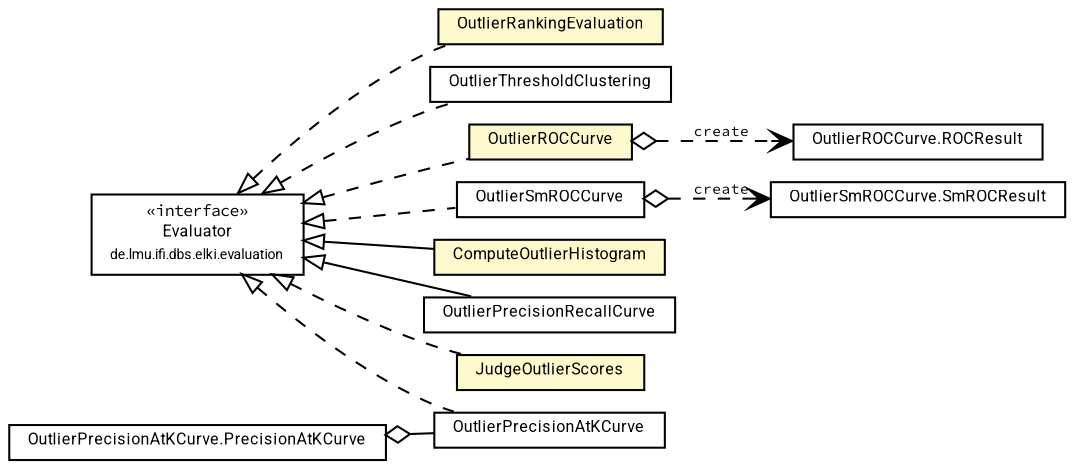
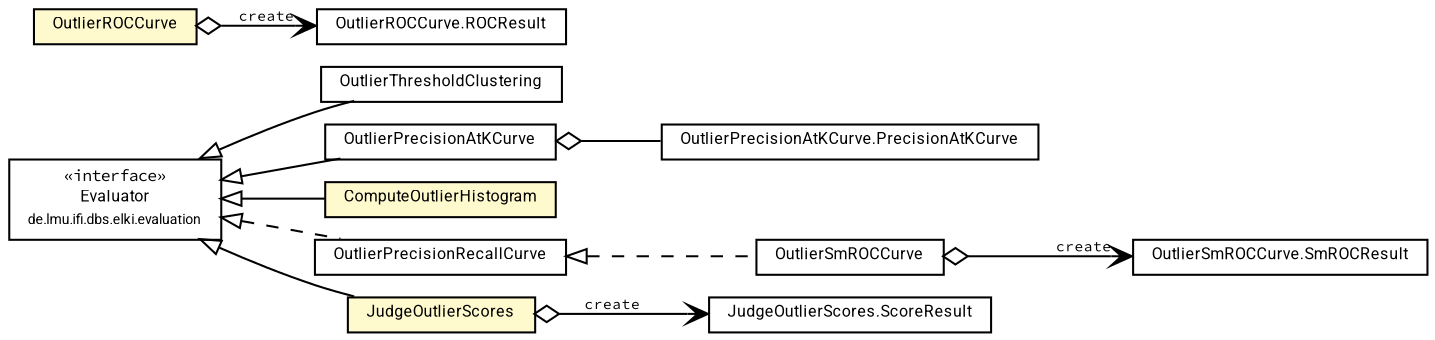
(550, 26) -> none
(367, 137) -> (286, 122)
(713, 141) -> (258, 26)
(396, 177) -> none
(709, 199) -> (1039, 256)
(390, 214) -> (671, 256)
(398, 279) -> (291, 230)
none -> (849, 314)
(374, 323) -> (286, 275)
(350, 358) -> (291, 167)
(422, 434) -> (621, 141)
